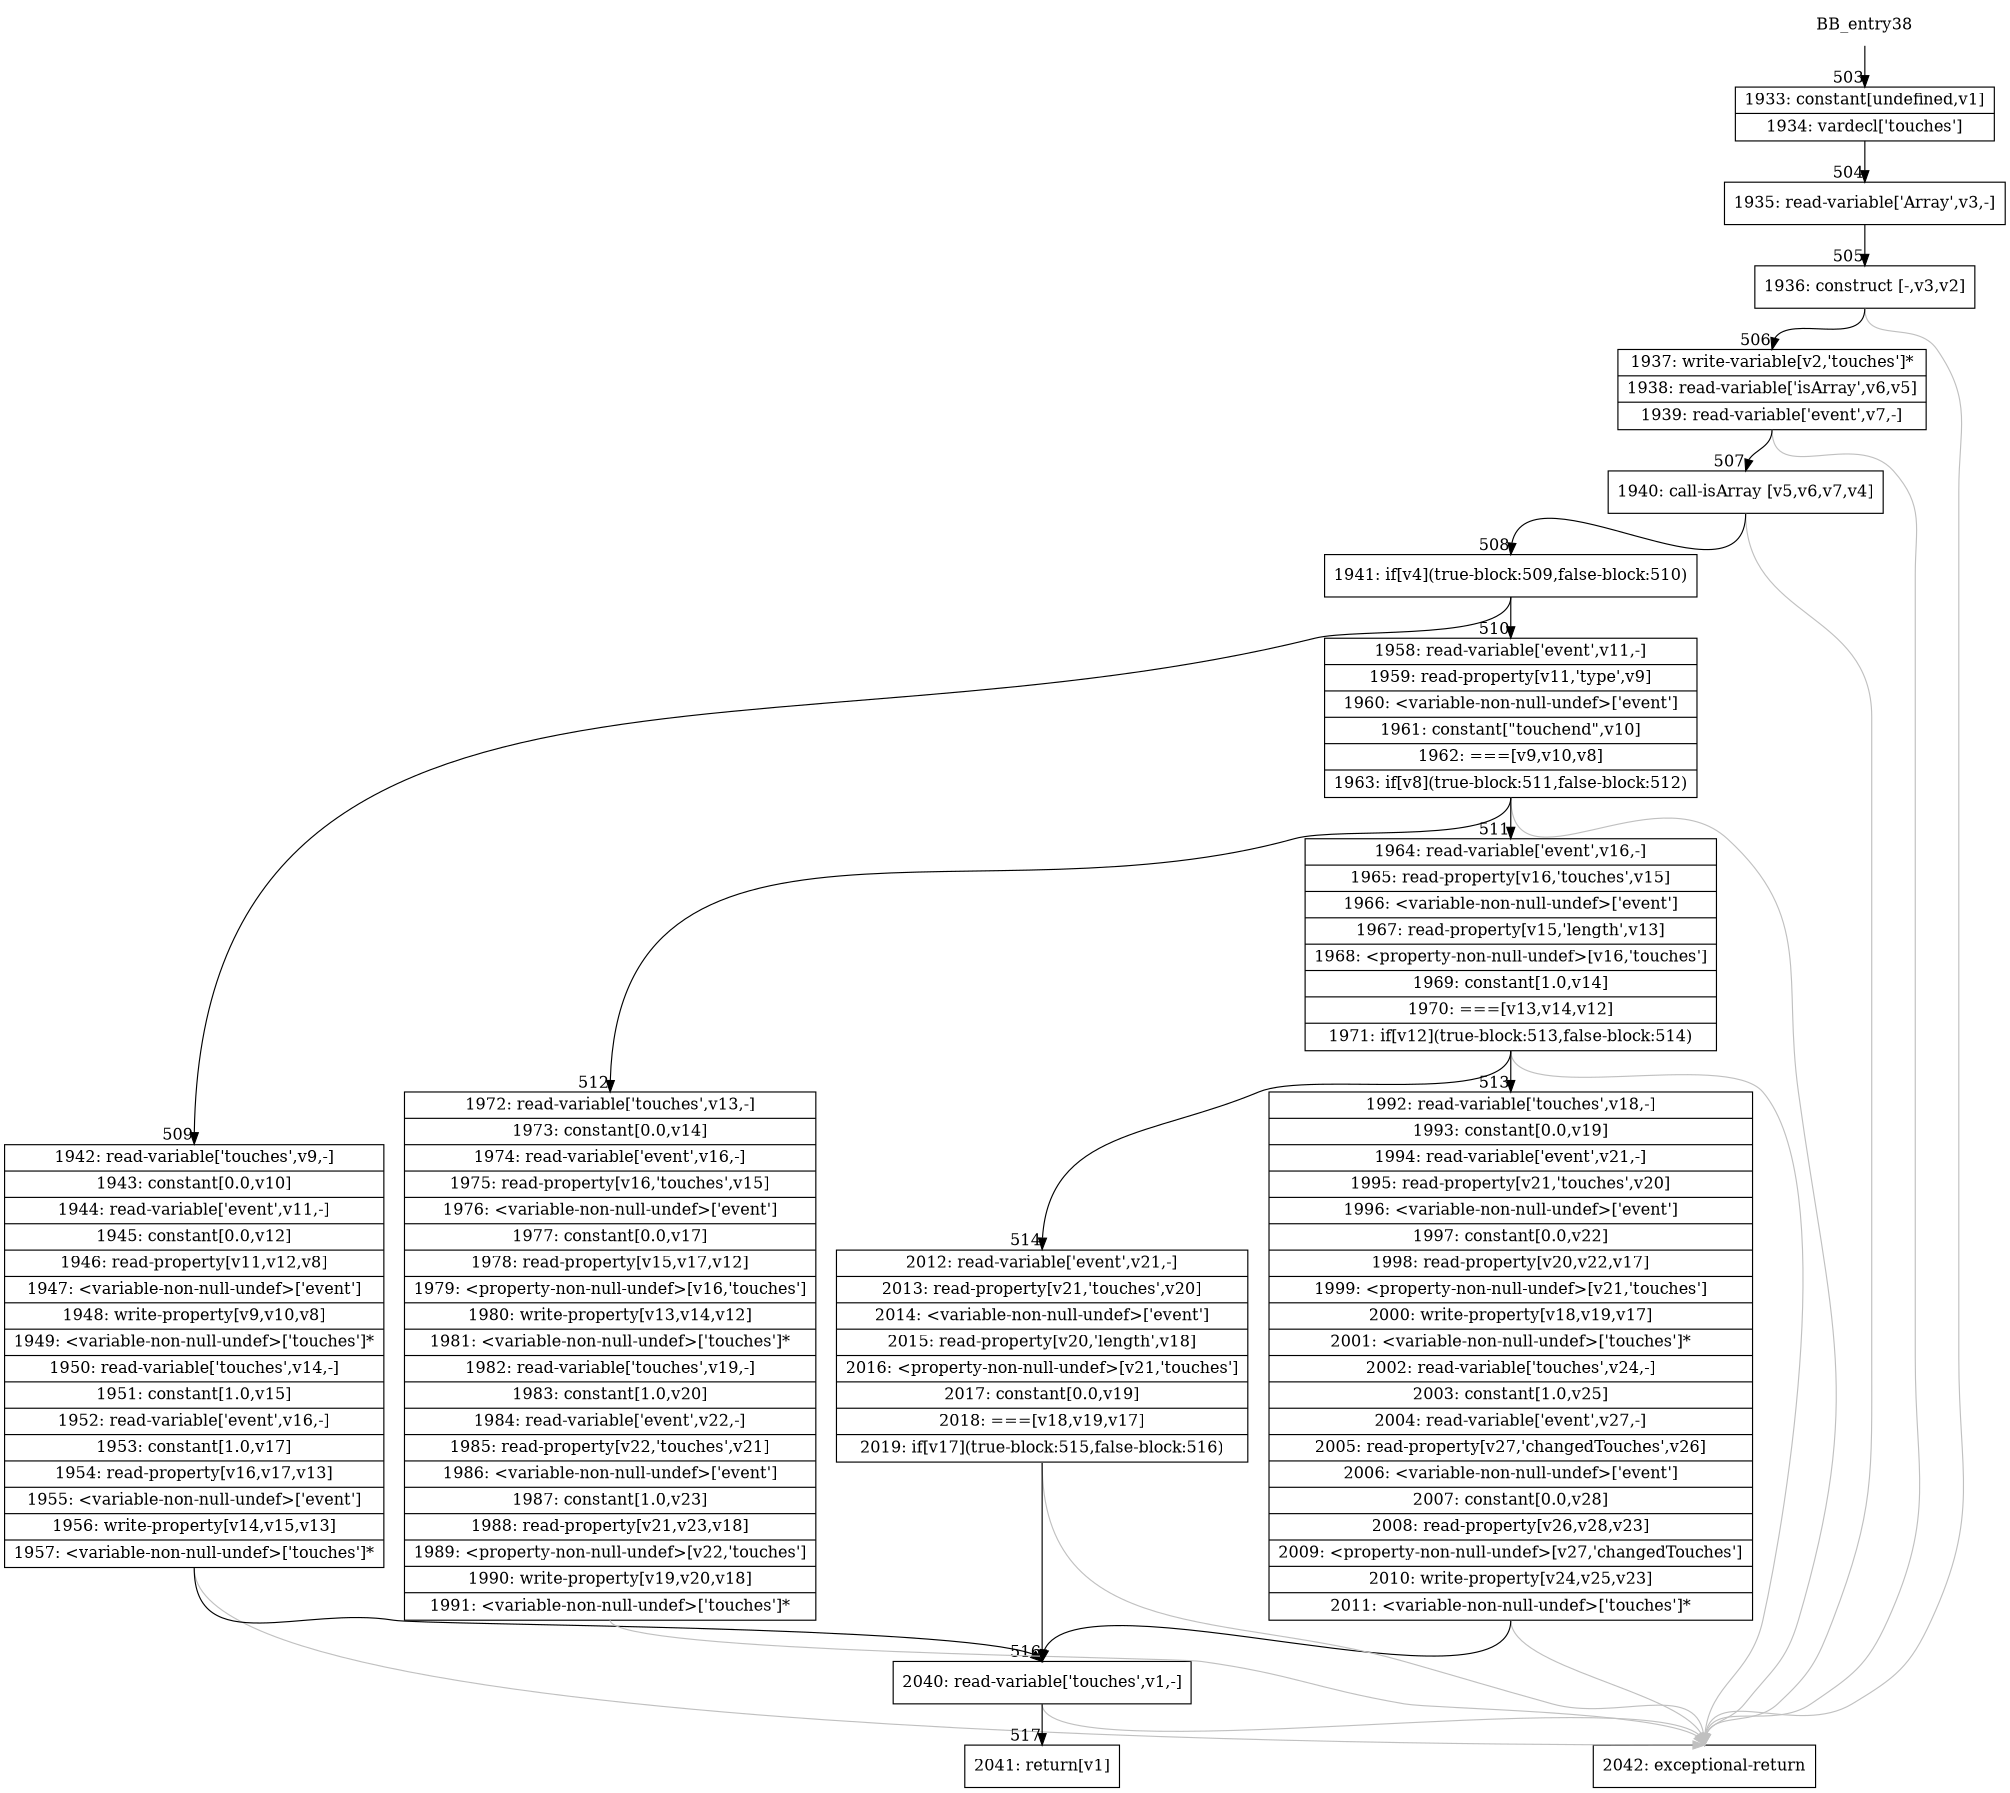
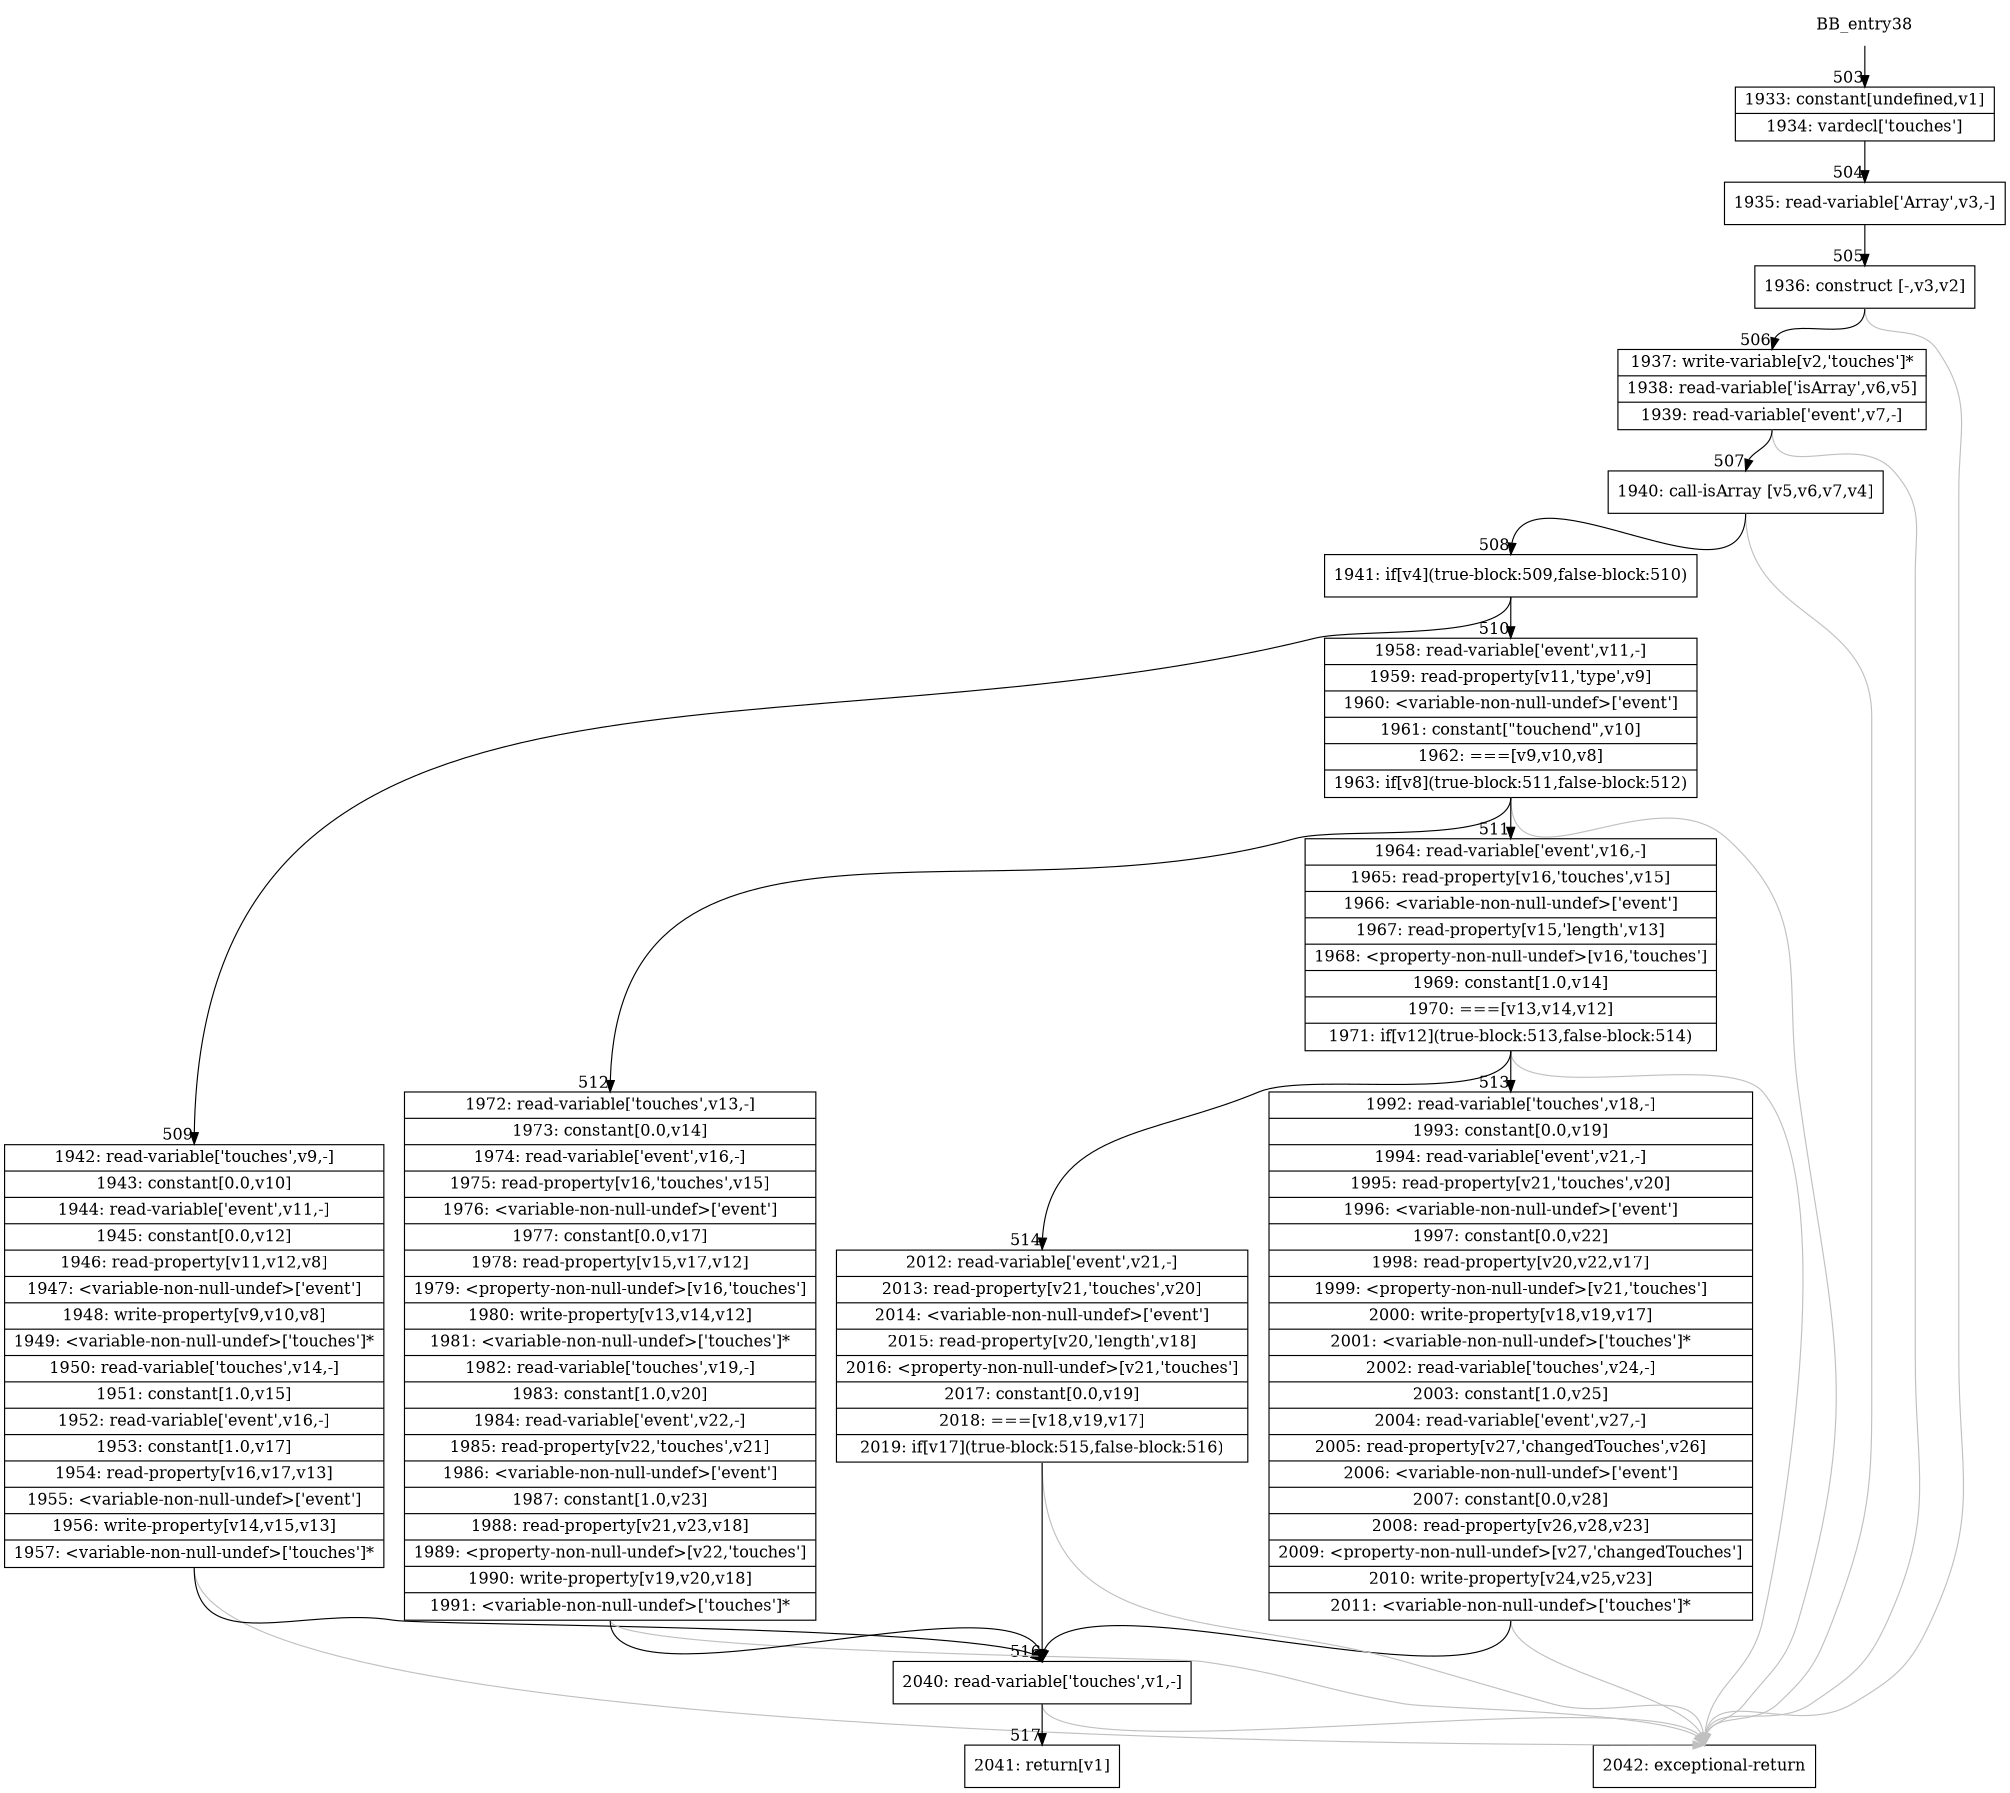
none -> (742, 1651)
